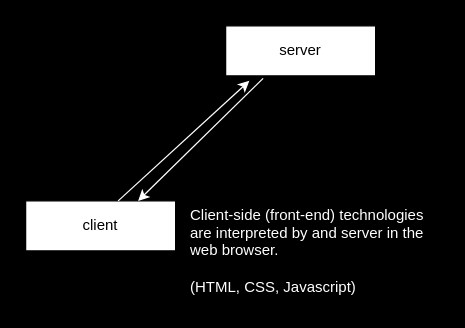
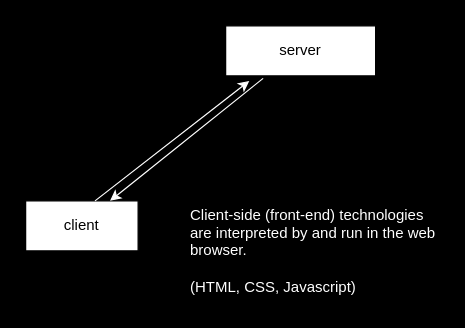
(101, 226) -> (82, 226)
(314, 251) -> (314, 251)
